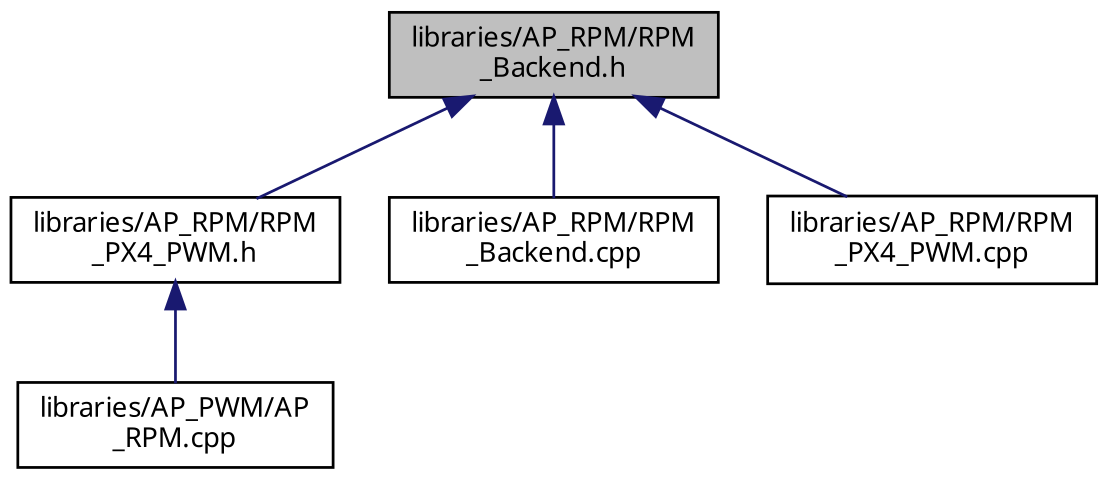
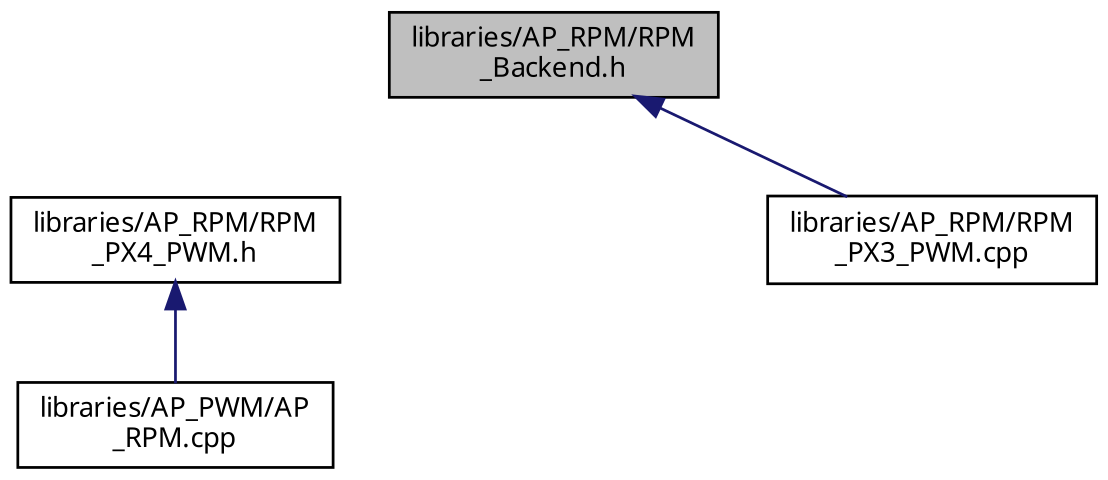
(352, 153) -> none
(554, 240) -> none
(932, 240) -> (932, 240)
